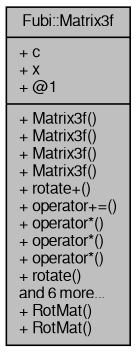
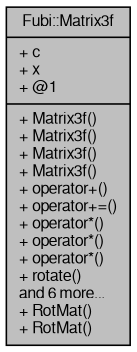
(56, 189) -> (64, 189)
